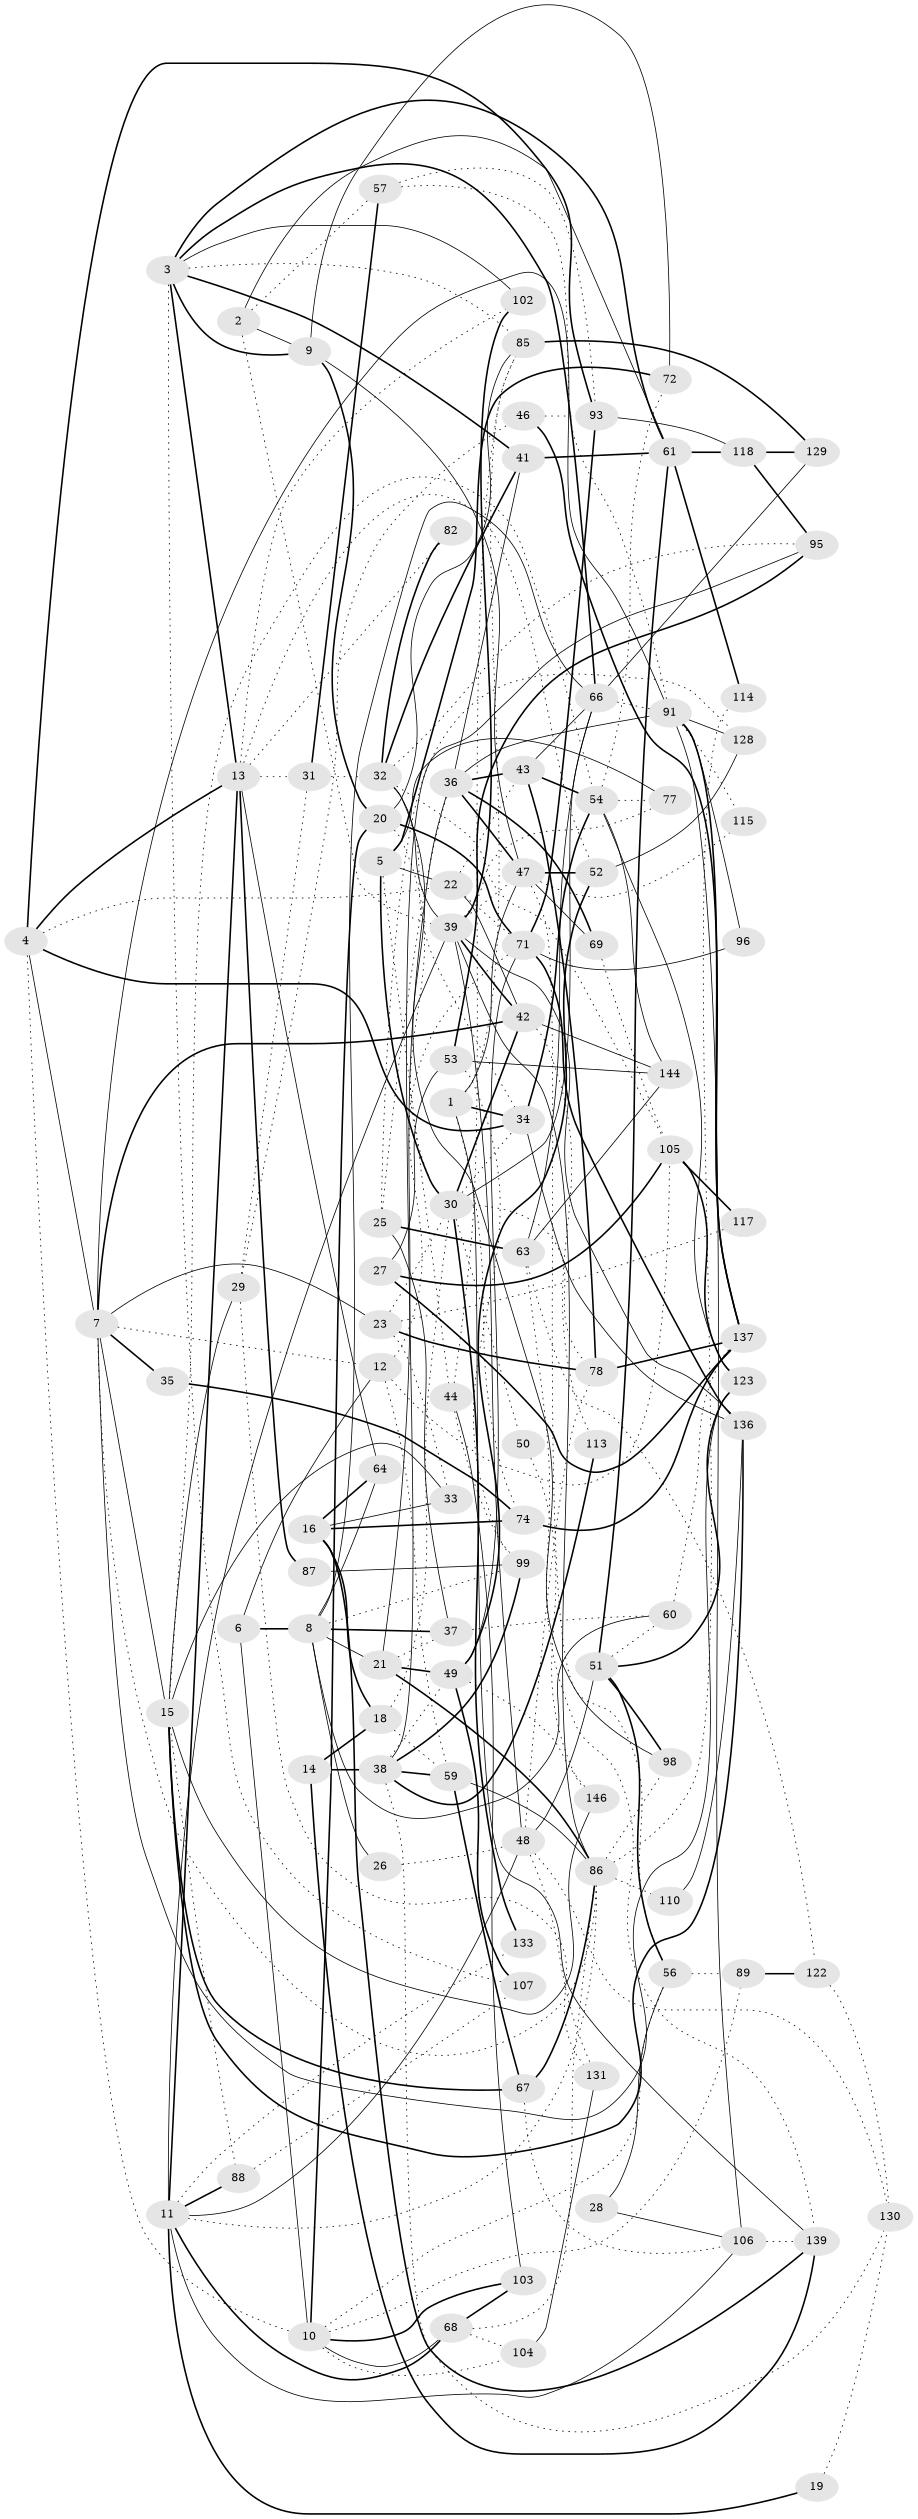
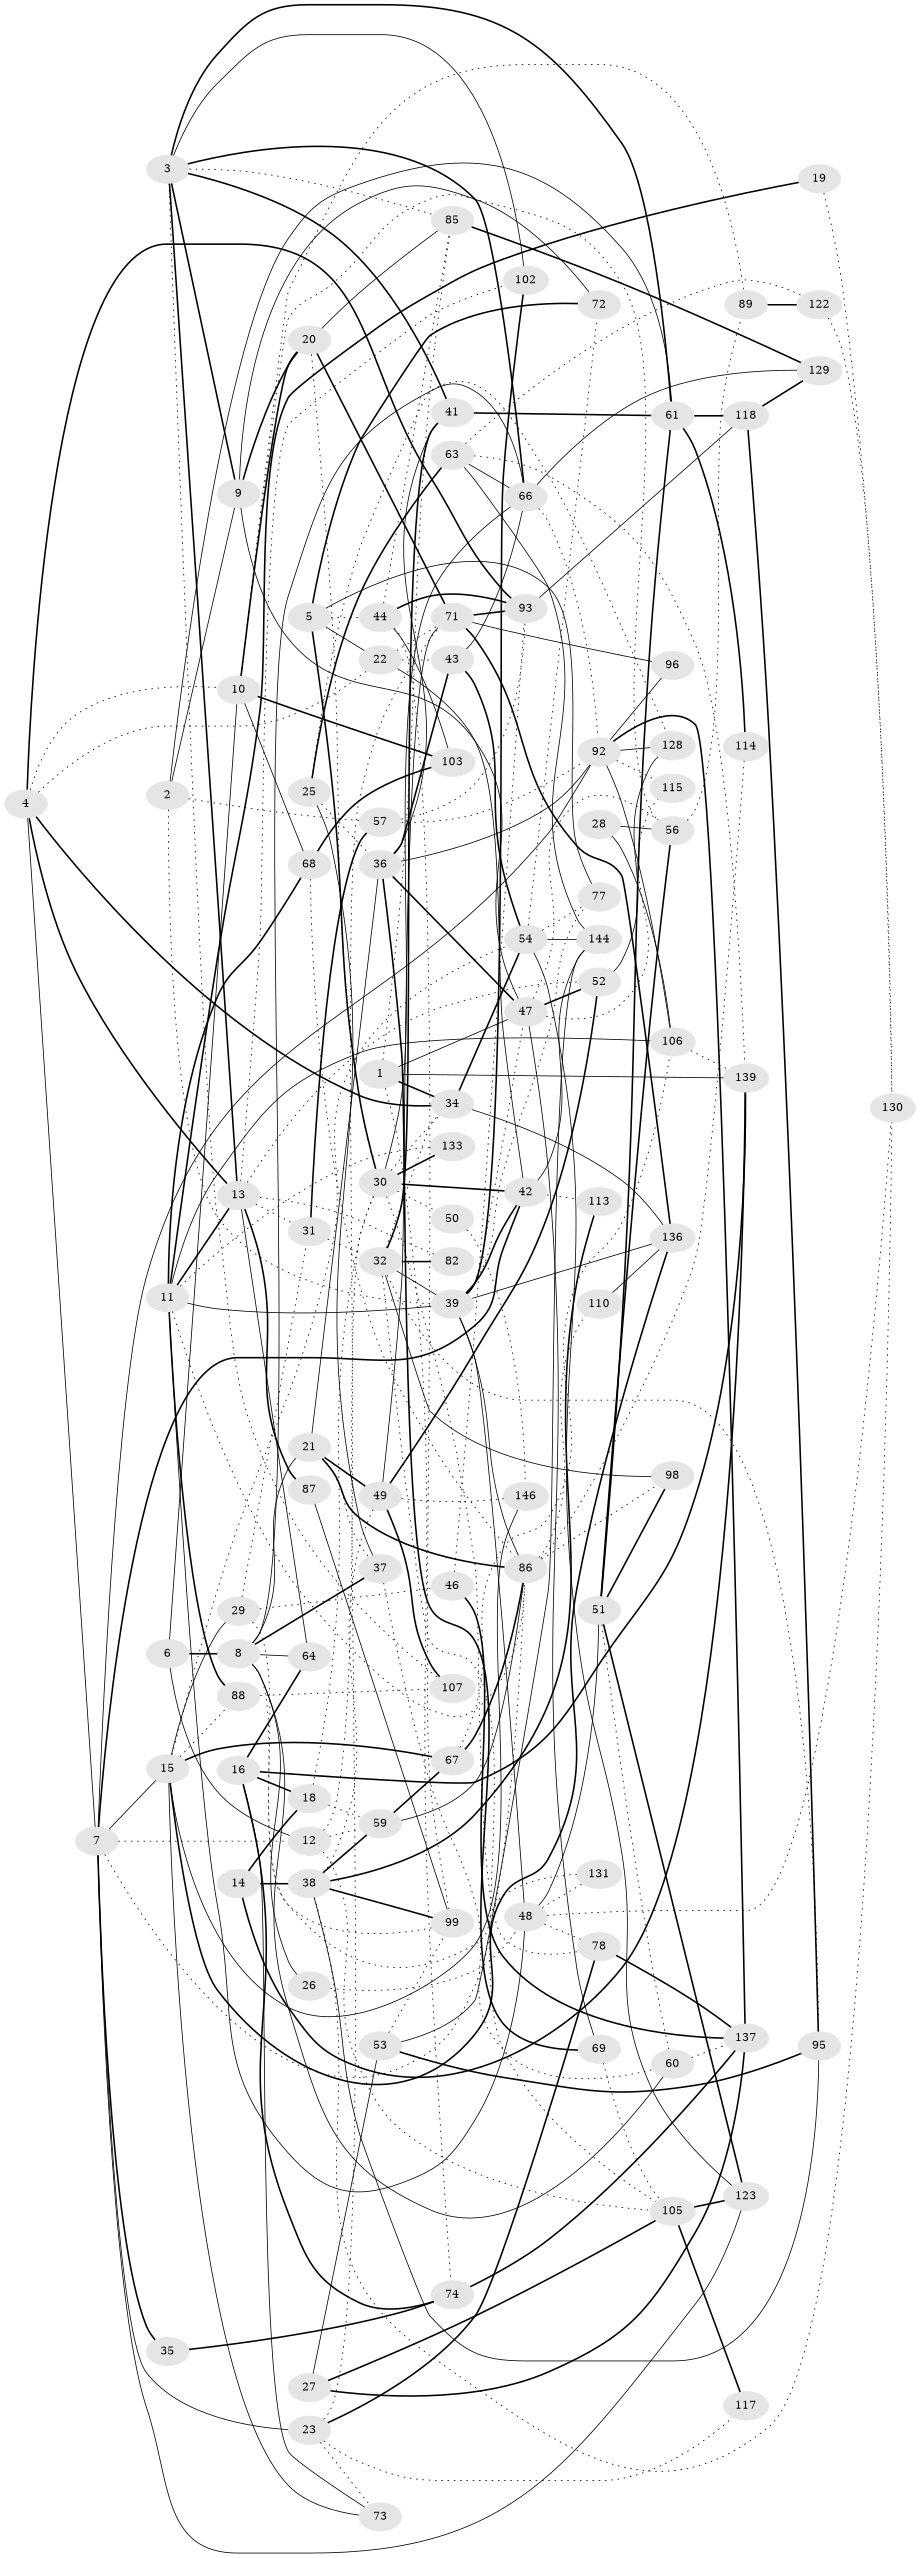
none -> (451, 594)
(670, 713) -> (599, 752)
(574, 1055) -> none
(451, 1500) -> (380, 2517)
(523, 2353) -> none
